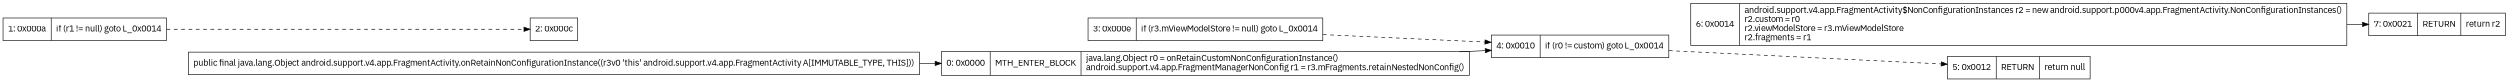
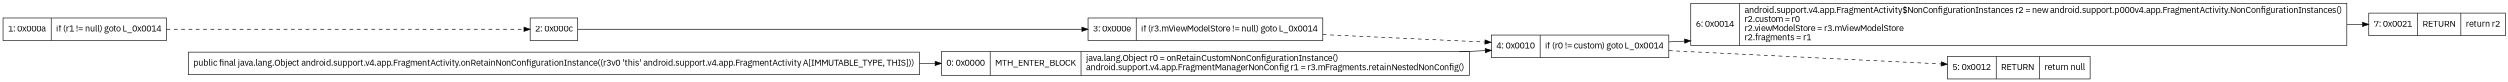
none -> (830, 29)
none -> (1677, 42)
